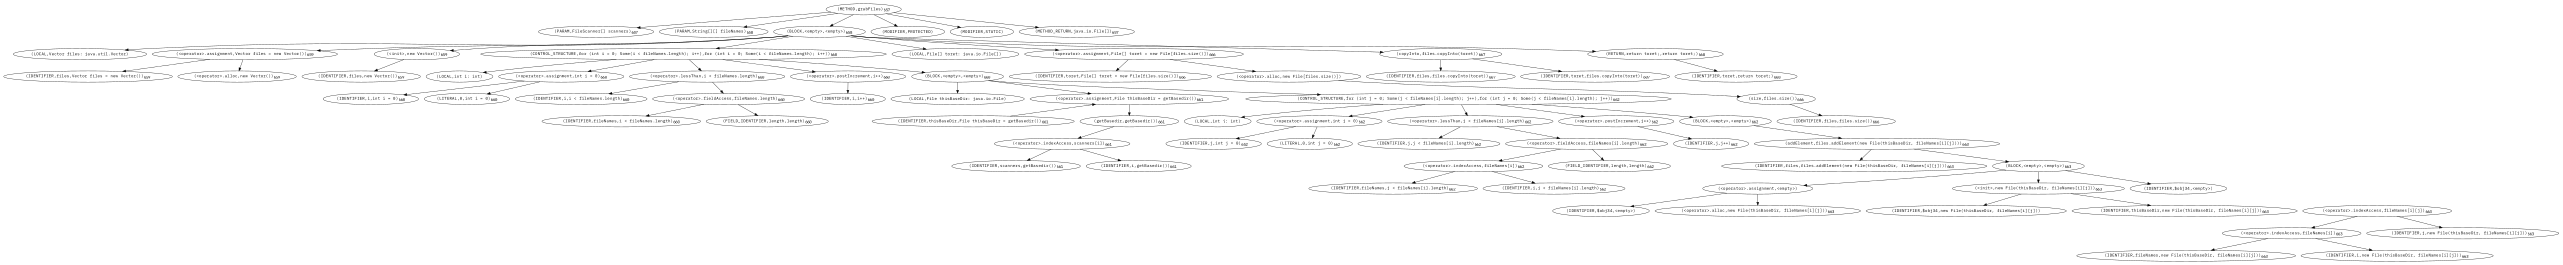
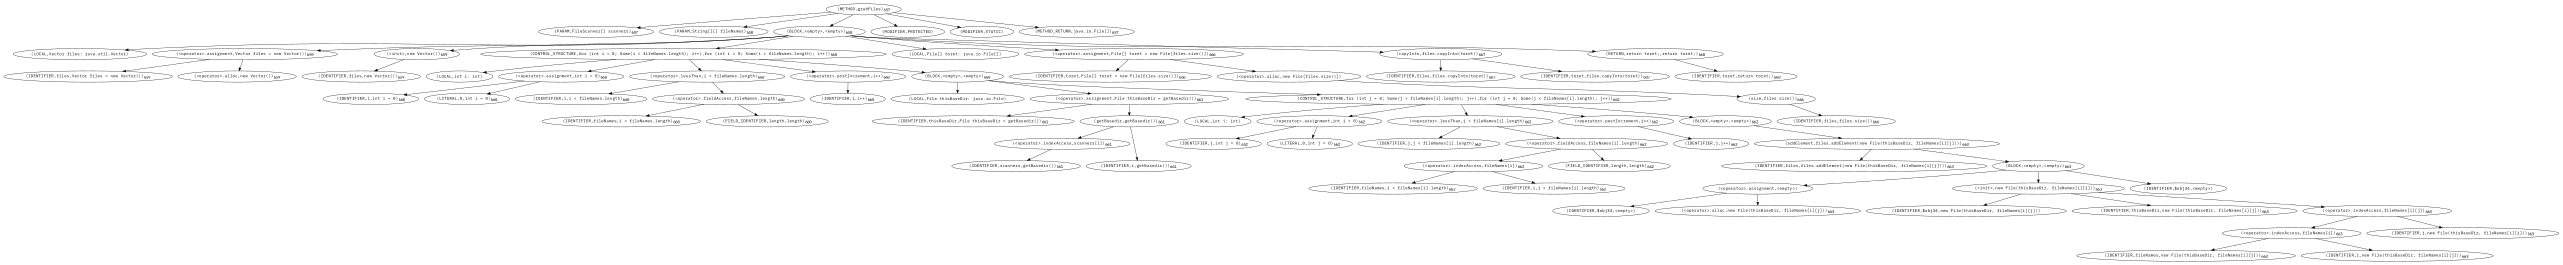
(1051, 110) -> (1051, 110)
(1099, 155) -> (1134, 142)
none -> (2210, 200)
